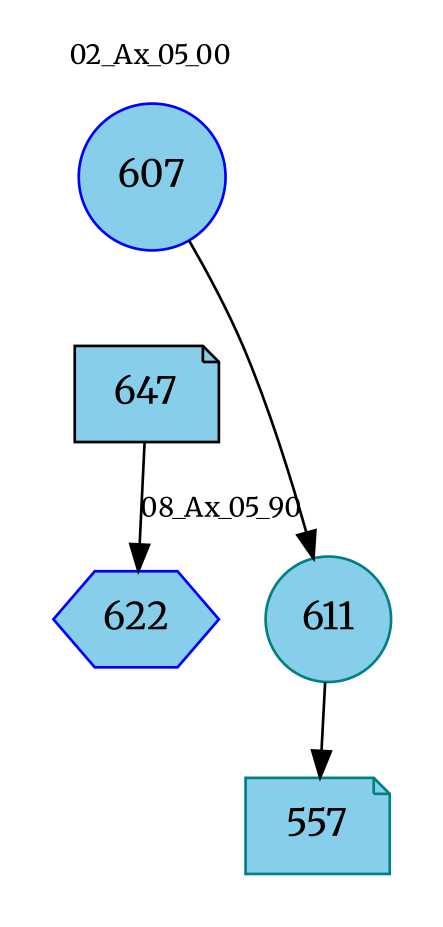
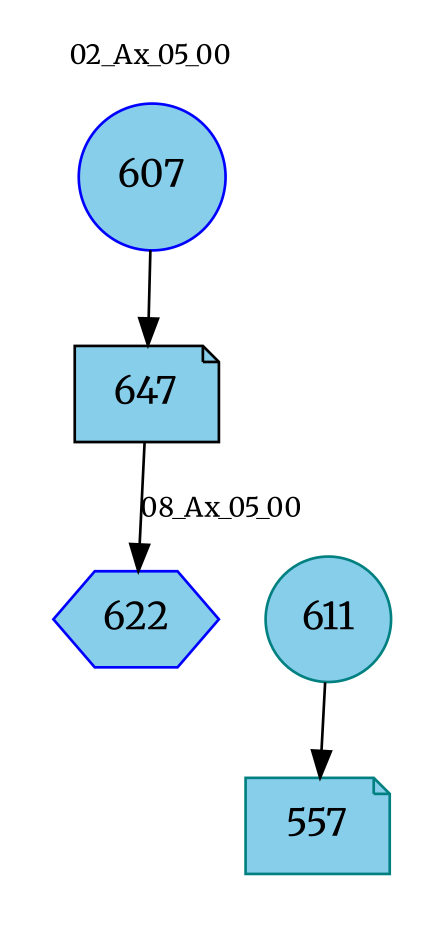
(271, 420) -> (150, 284)
(222, 510) -> (222, 510)
